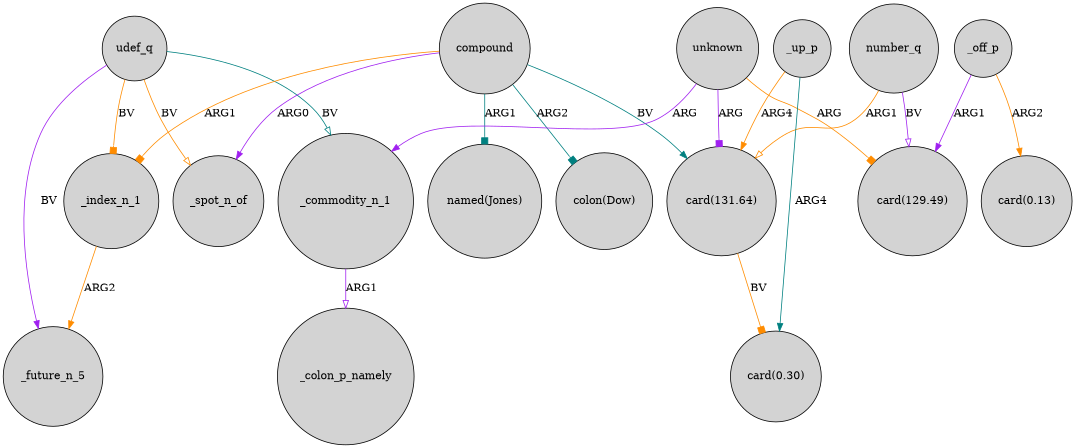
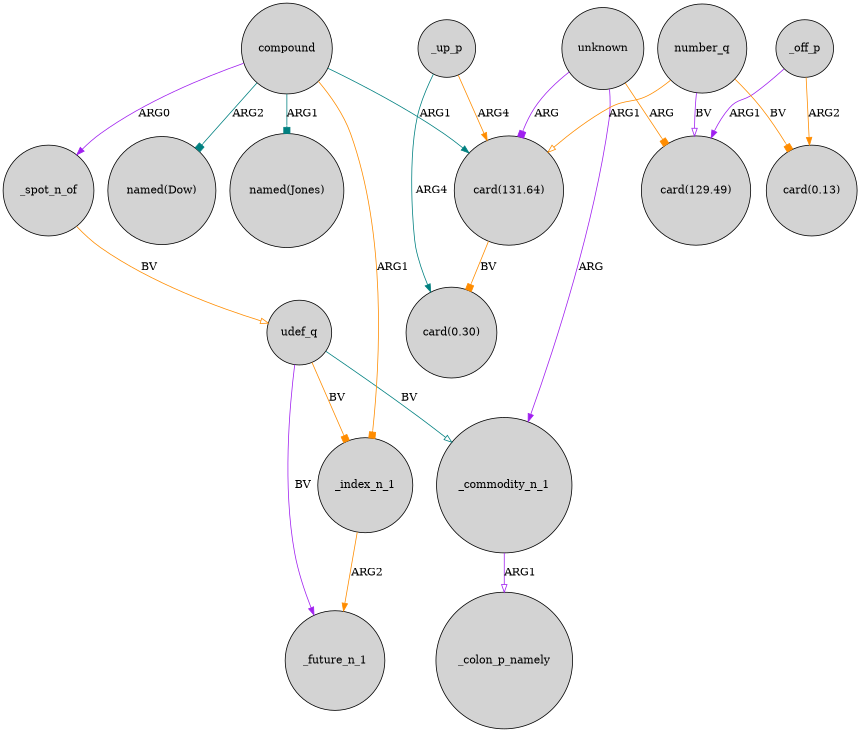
none -> (763, 110)
(645, 114) -> (436, 114)
(162, 121) -> (163, 283)
(604, 201) -> (162, 191)
(53, 376) -> (335, 661)
